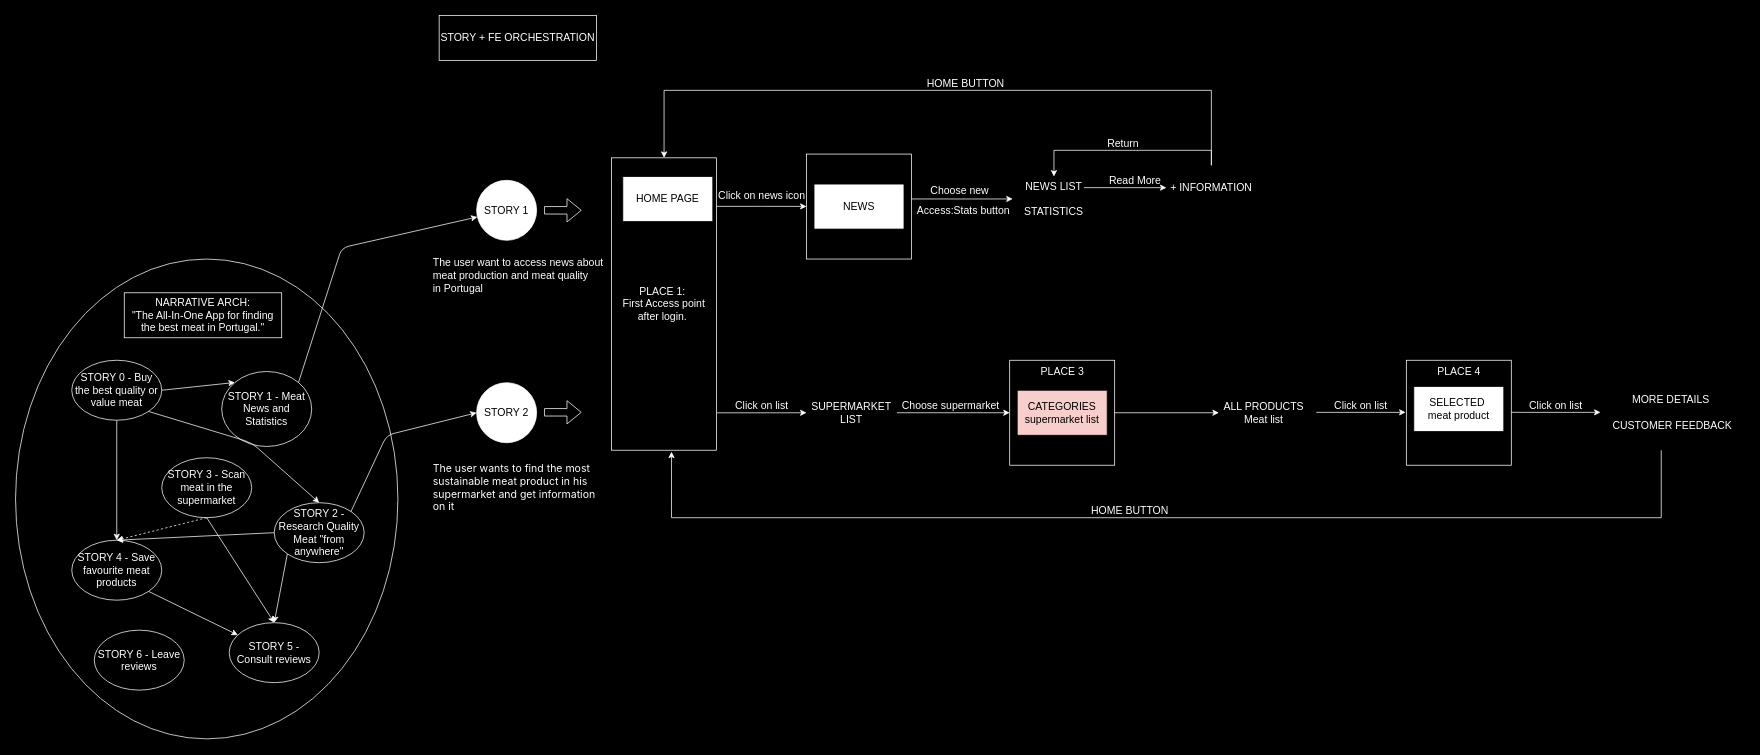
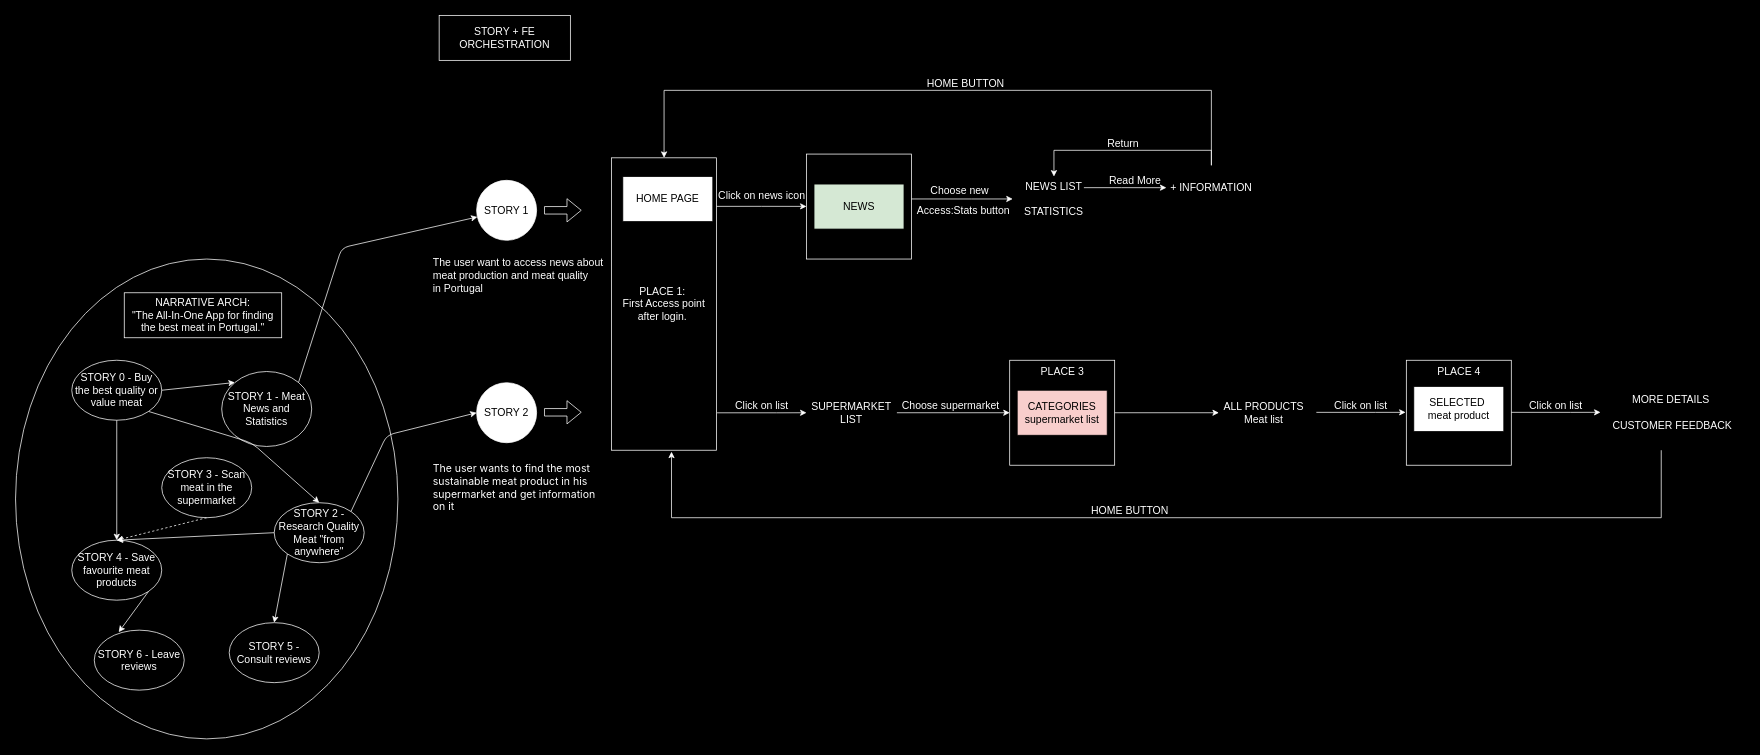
(518, 38) -> (505, 38)
(859, 207) -> (859, 207)
(239, 568) -> none
(191, 612) -> (135, 610)
